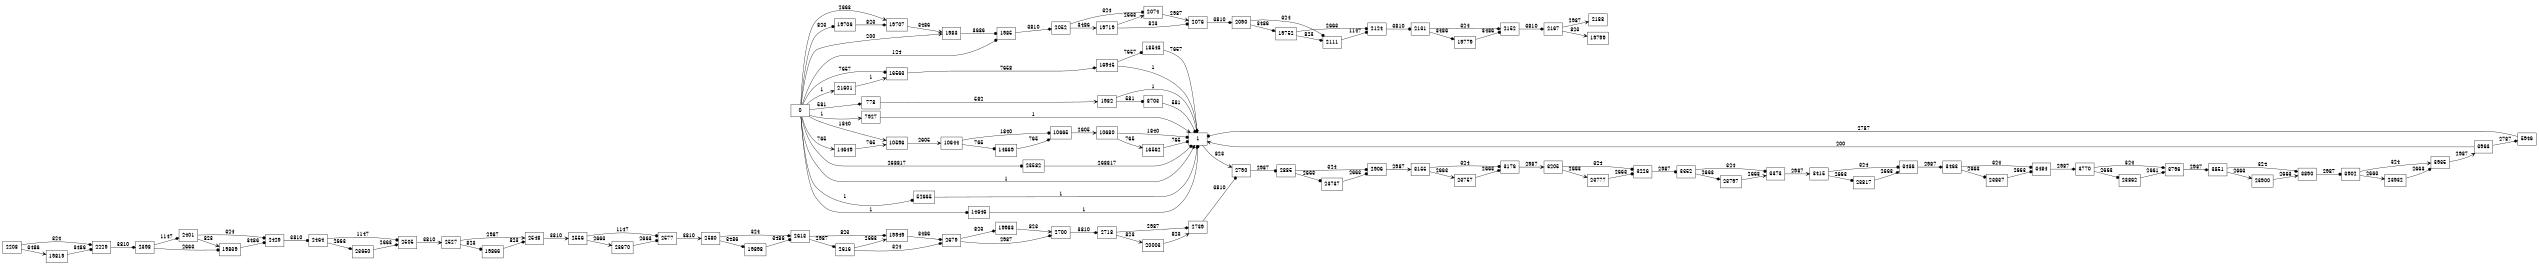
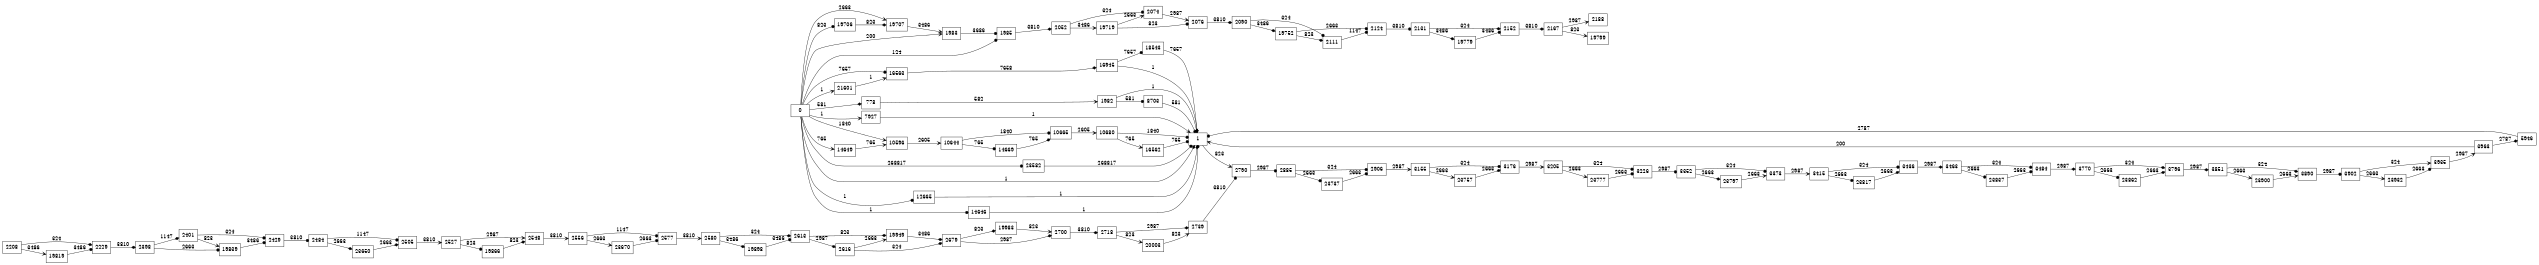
(2153, 171) -> (2153, 171)
(924, 197) -> (924, 197)
(318, 241) -> (318, 241)
